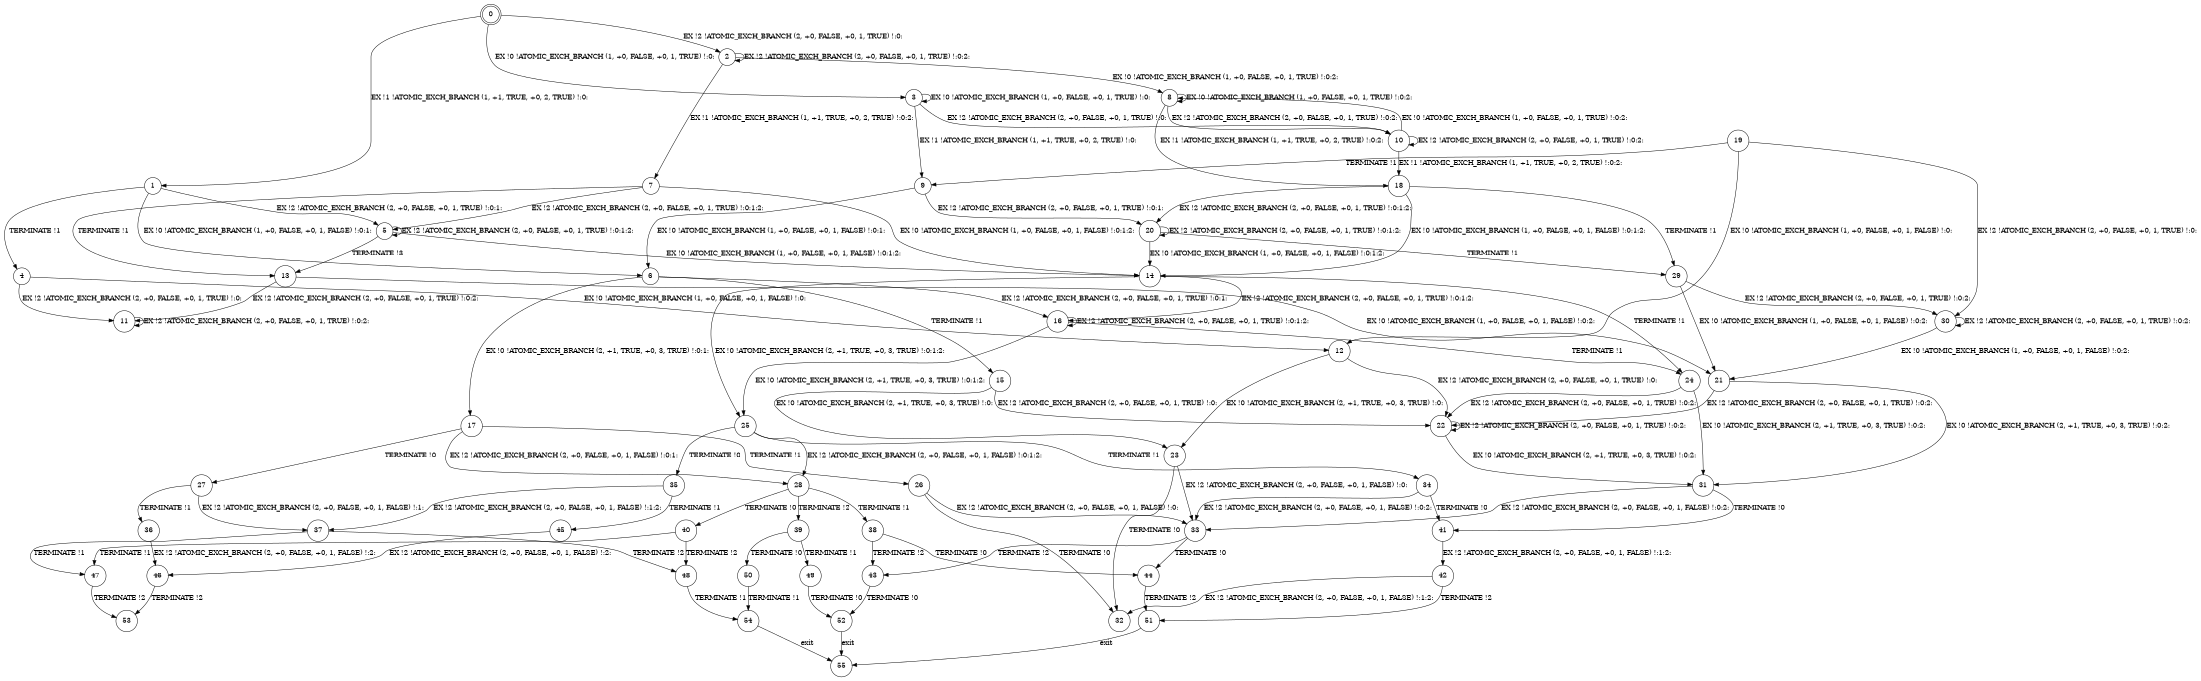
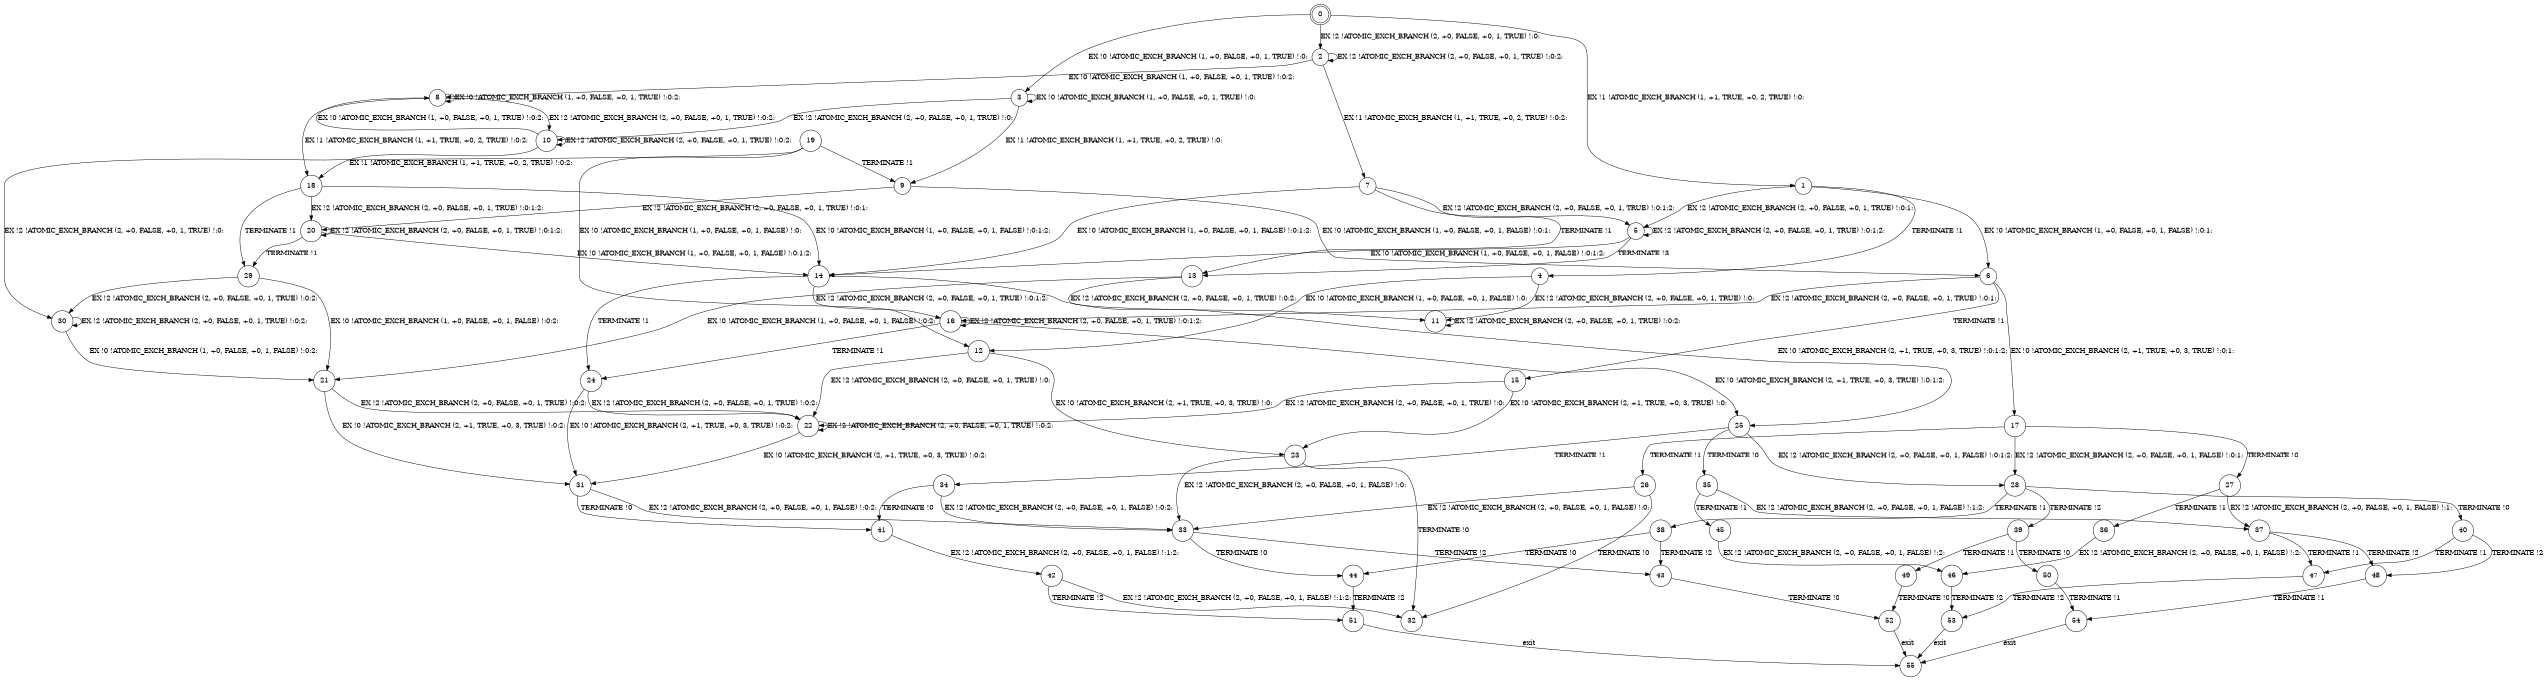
none -> (1933, 642)
